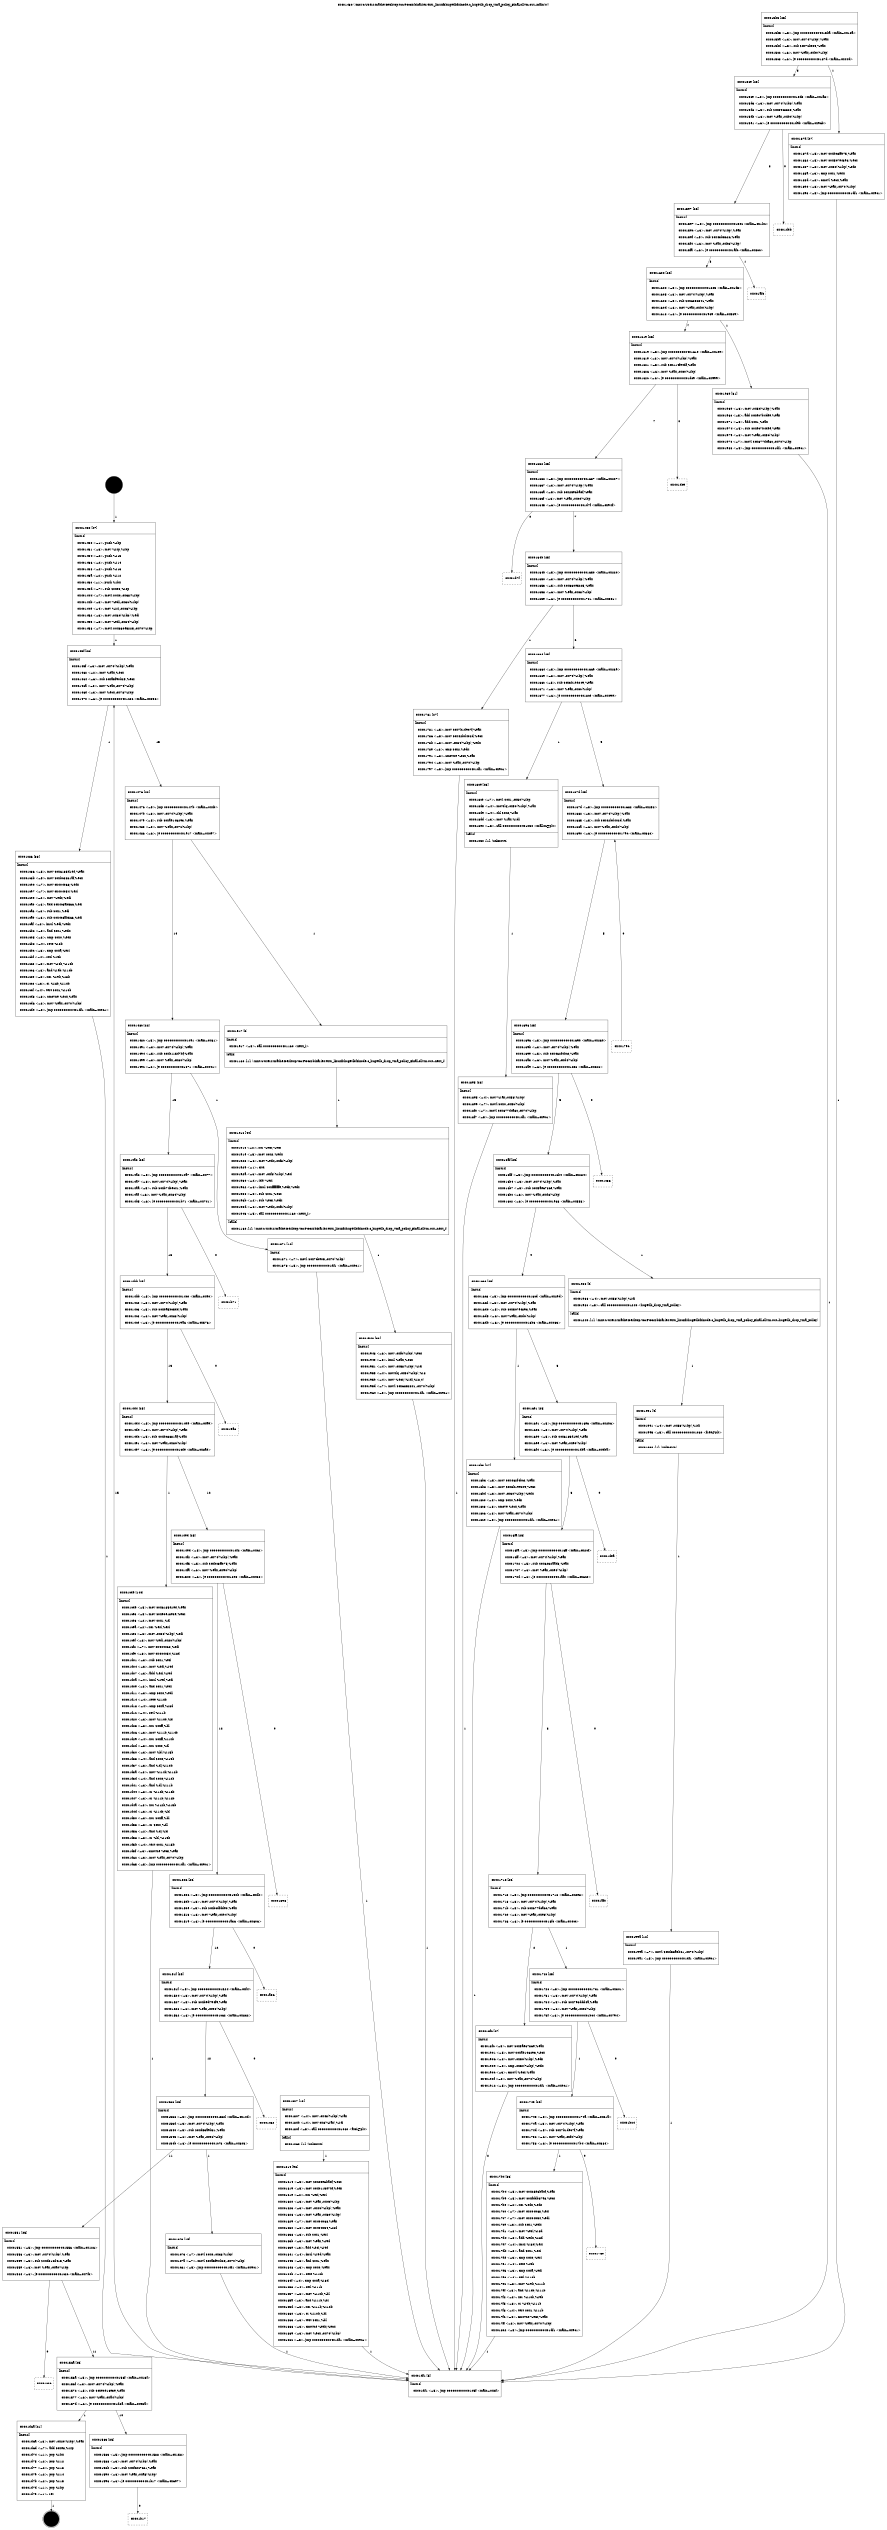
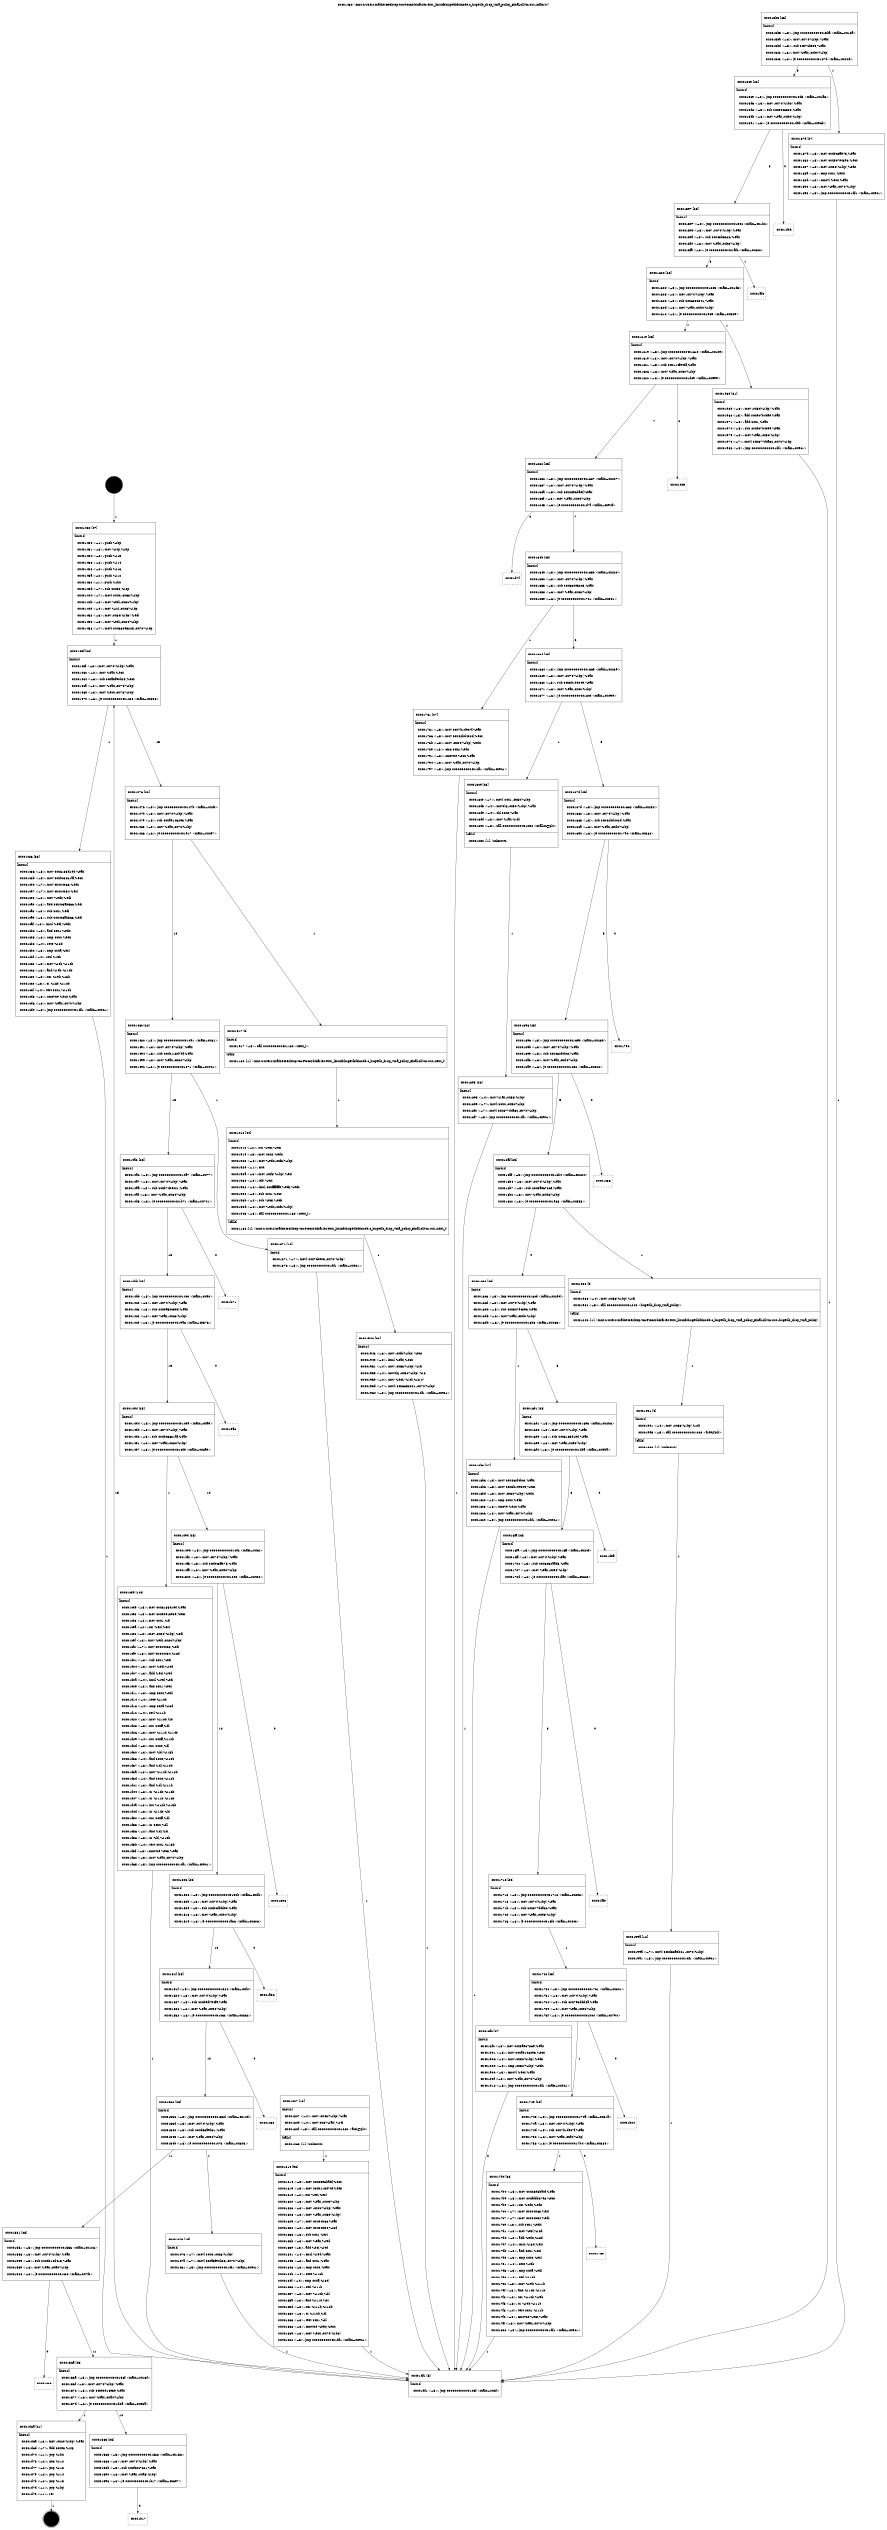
(621, 941) -> (607, 940)
(527, 1975) -> none
